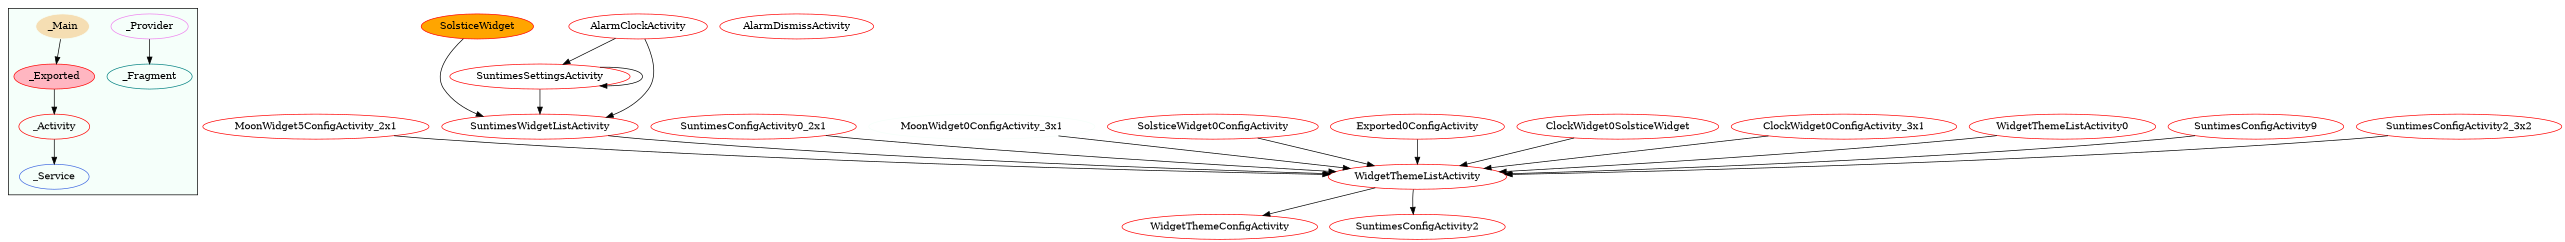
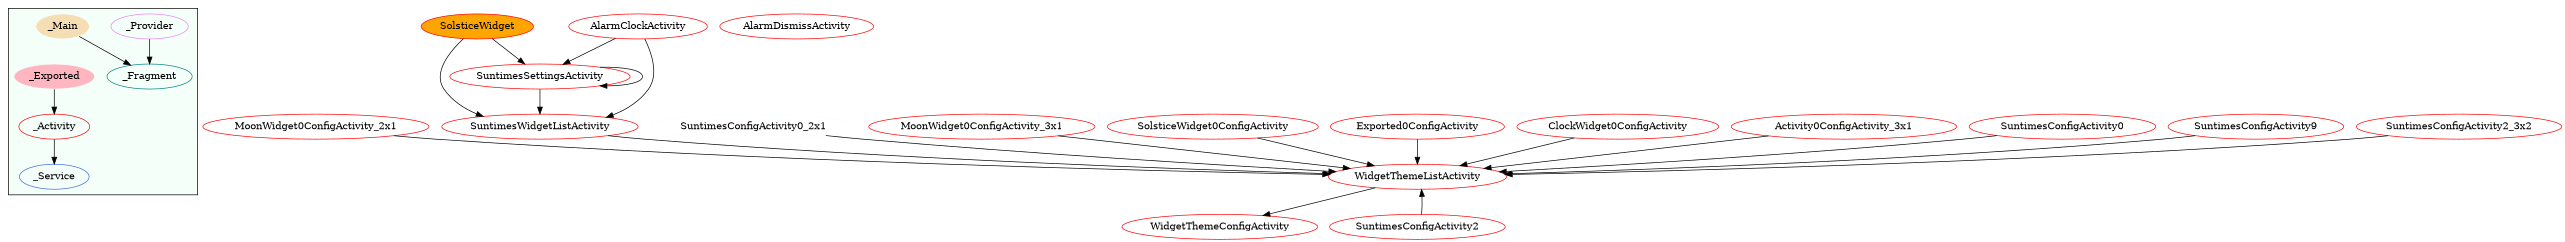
(59, 48) -> (102, 49)
none -> (506, 49)
(54, 77) -> (54, 77)
(316, 127) -> (316, 127)
(754, 127) -> (754, 127)
(982, 127) -> (982, 127)
(1618, 127) -> (1618, 127)
(1844, 127) -> (1844, 127)
(2062, 127) -> (2062, 127)
(1413, 198) -> (1422, 205)
